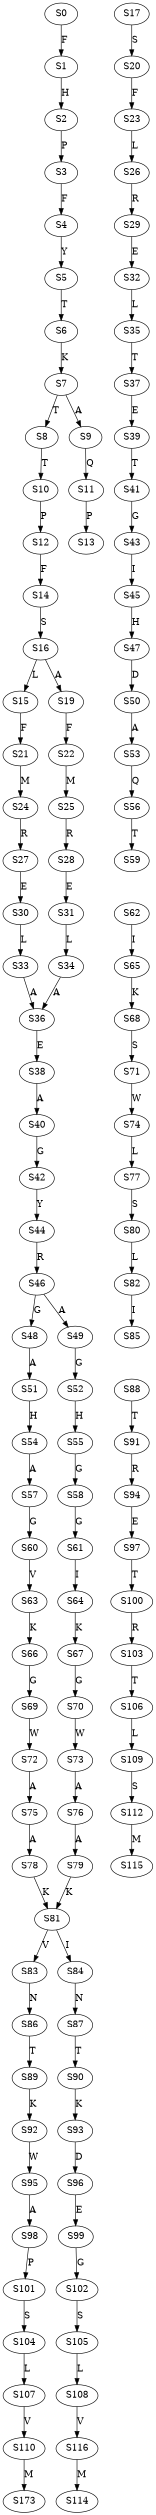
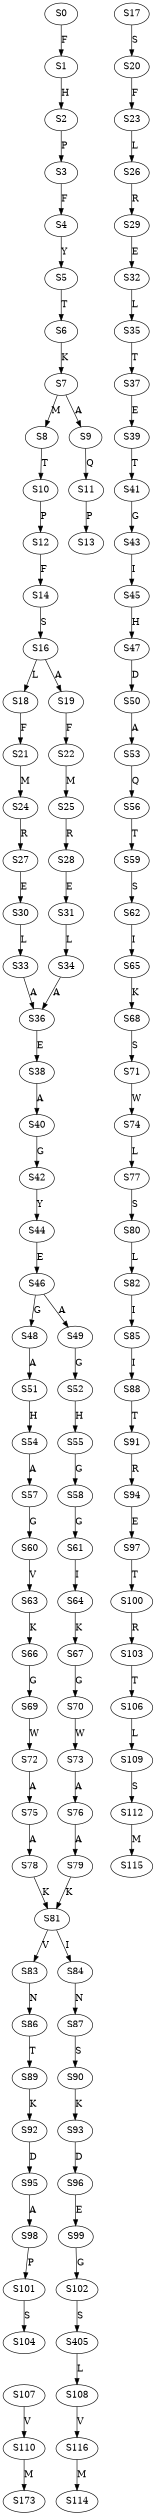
(56, 411) -> (56, 411)
(20, 702) -> (20, 702)
none -> (132, 884)
(40, 1258) -> (40, 1258)
none -> (132, 1361)
(78, 2052) -> (78, 2052)
(33, 2157) -> (33, 2157)
(77, 2343) -> (77, 2343)
(24, 2366) -> none
